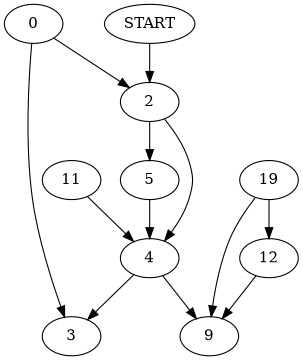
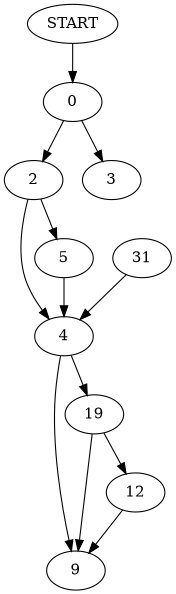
(150, 58) -> (73, 58)
(72, 180) -> (142, 258)
(115, 293) -> (77, 370)
